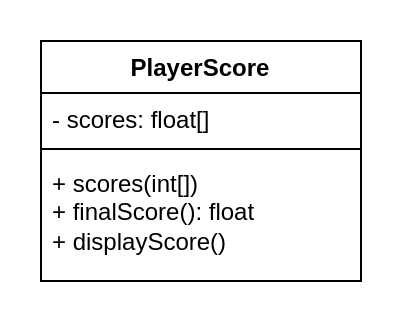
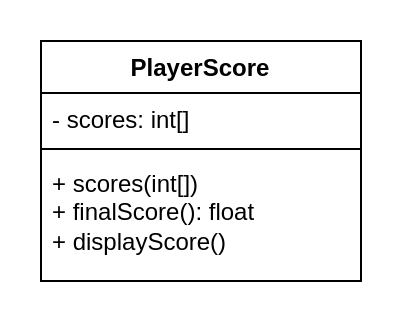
(155, 121) -> (141, 121)
